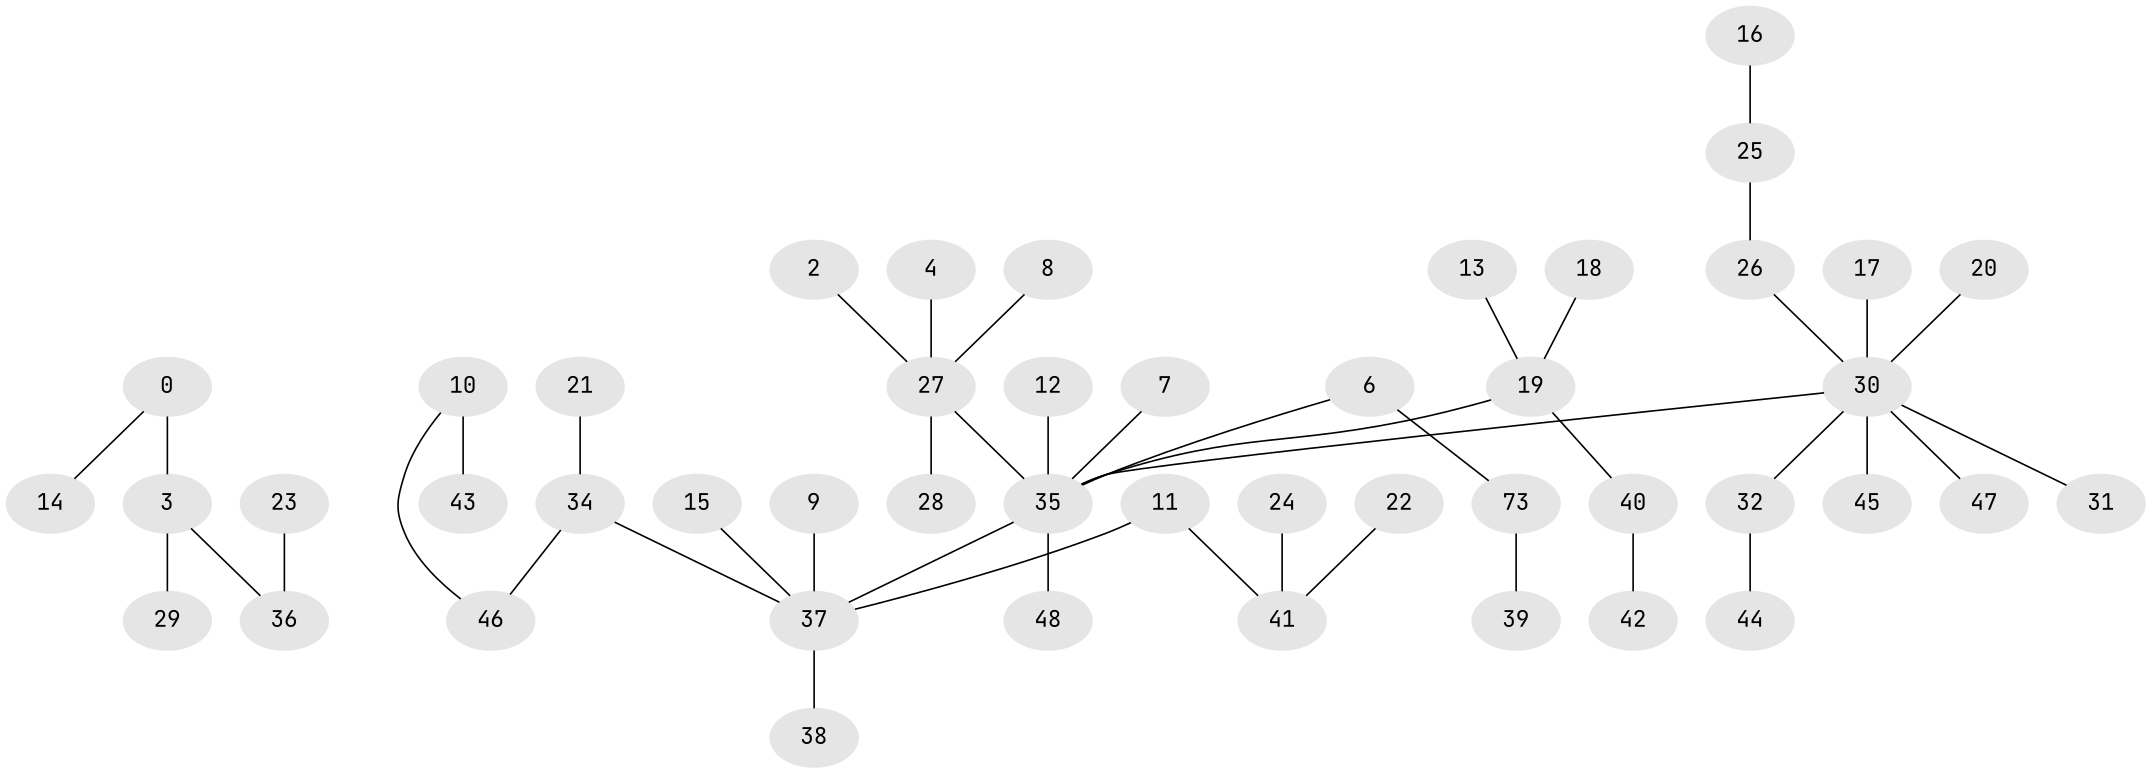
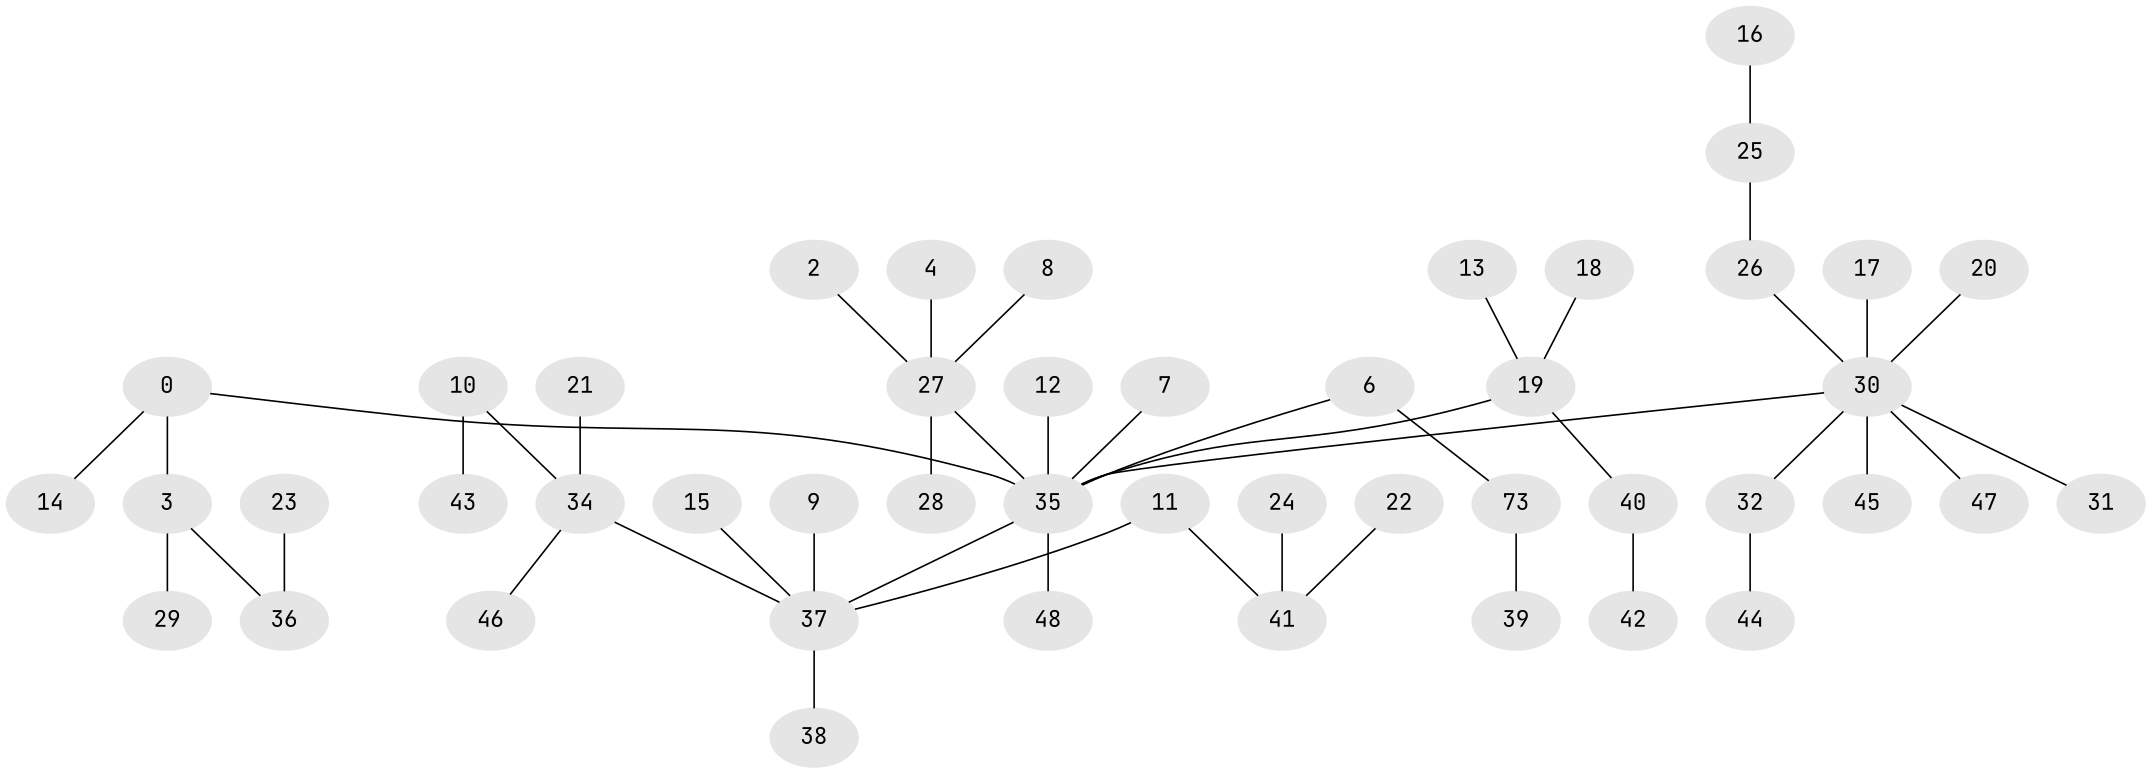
none -> (615, 428)
(398, 512) -> (521, 445)
